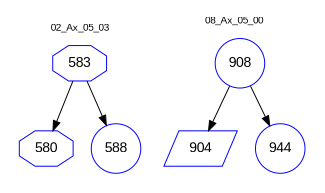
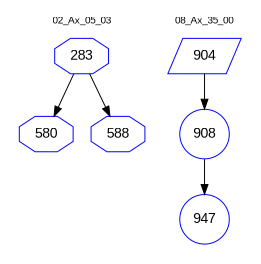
(235, 21) -> (205, 21)
(80, 63) -> (82, 56)
(221, 104) -> (205, 86)
(116, 149) -> (118, 134)
(280, 149) -> (205, 219)
